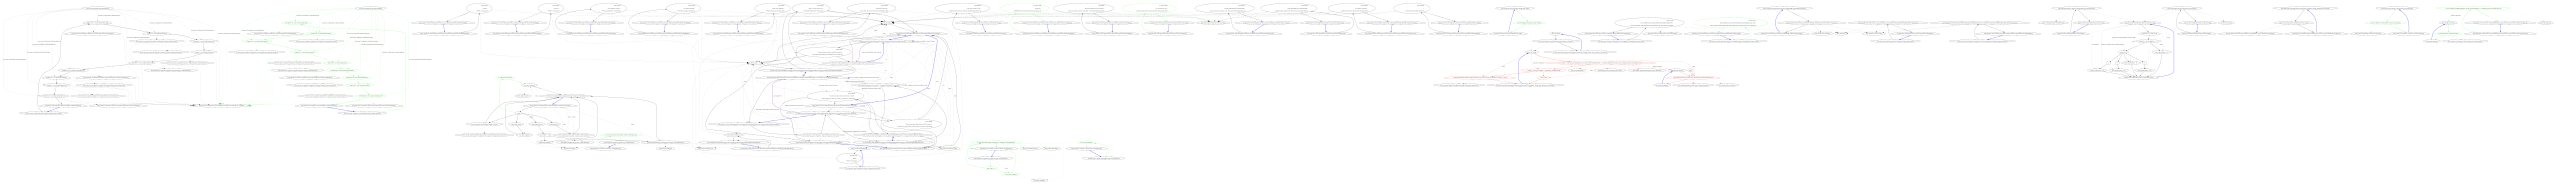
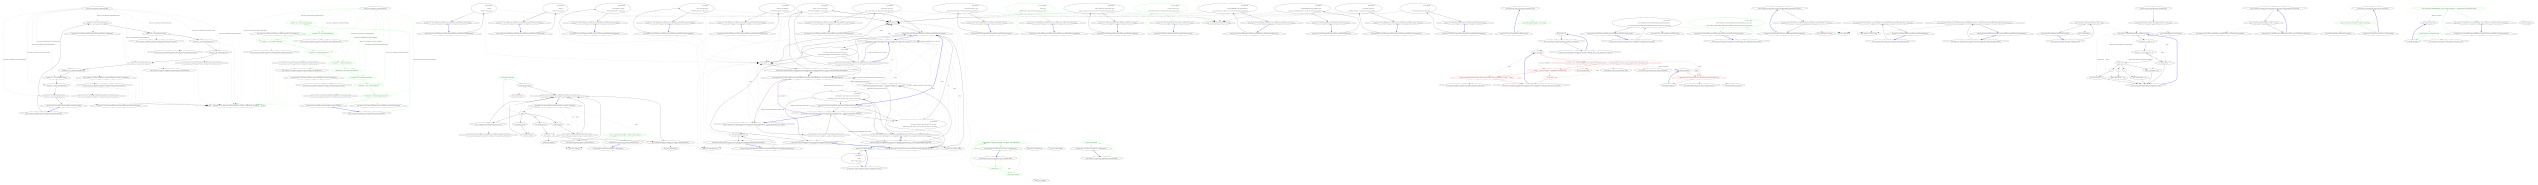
(2091, 23) -> none
